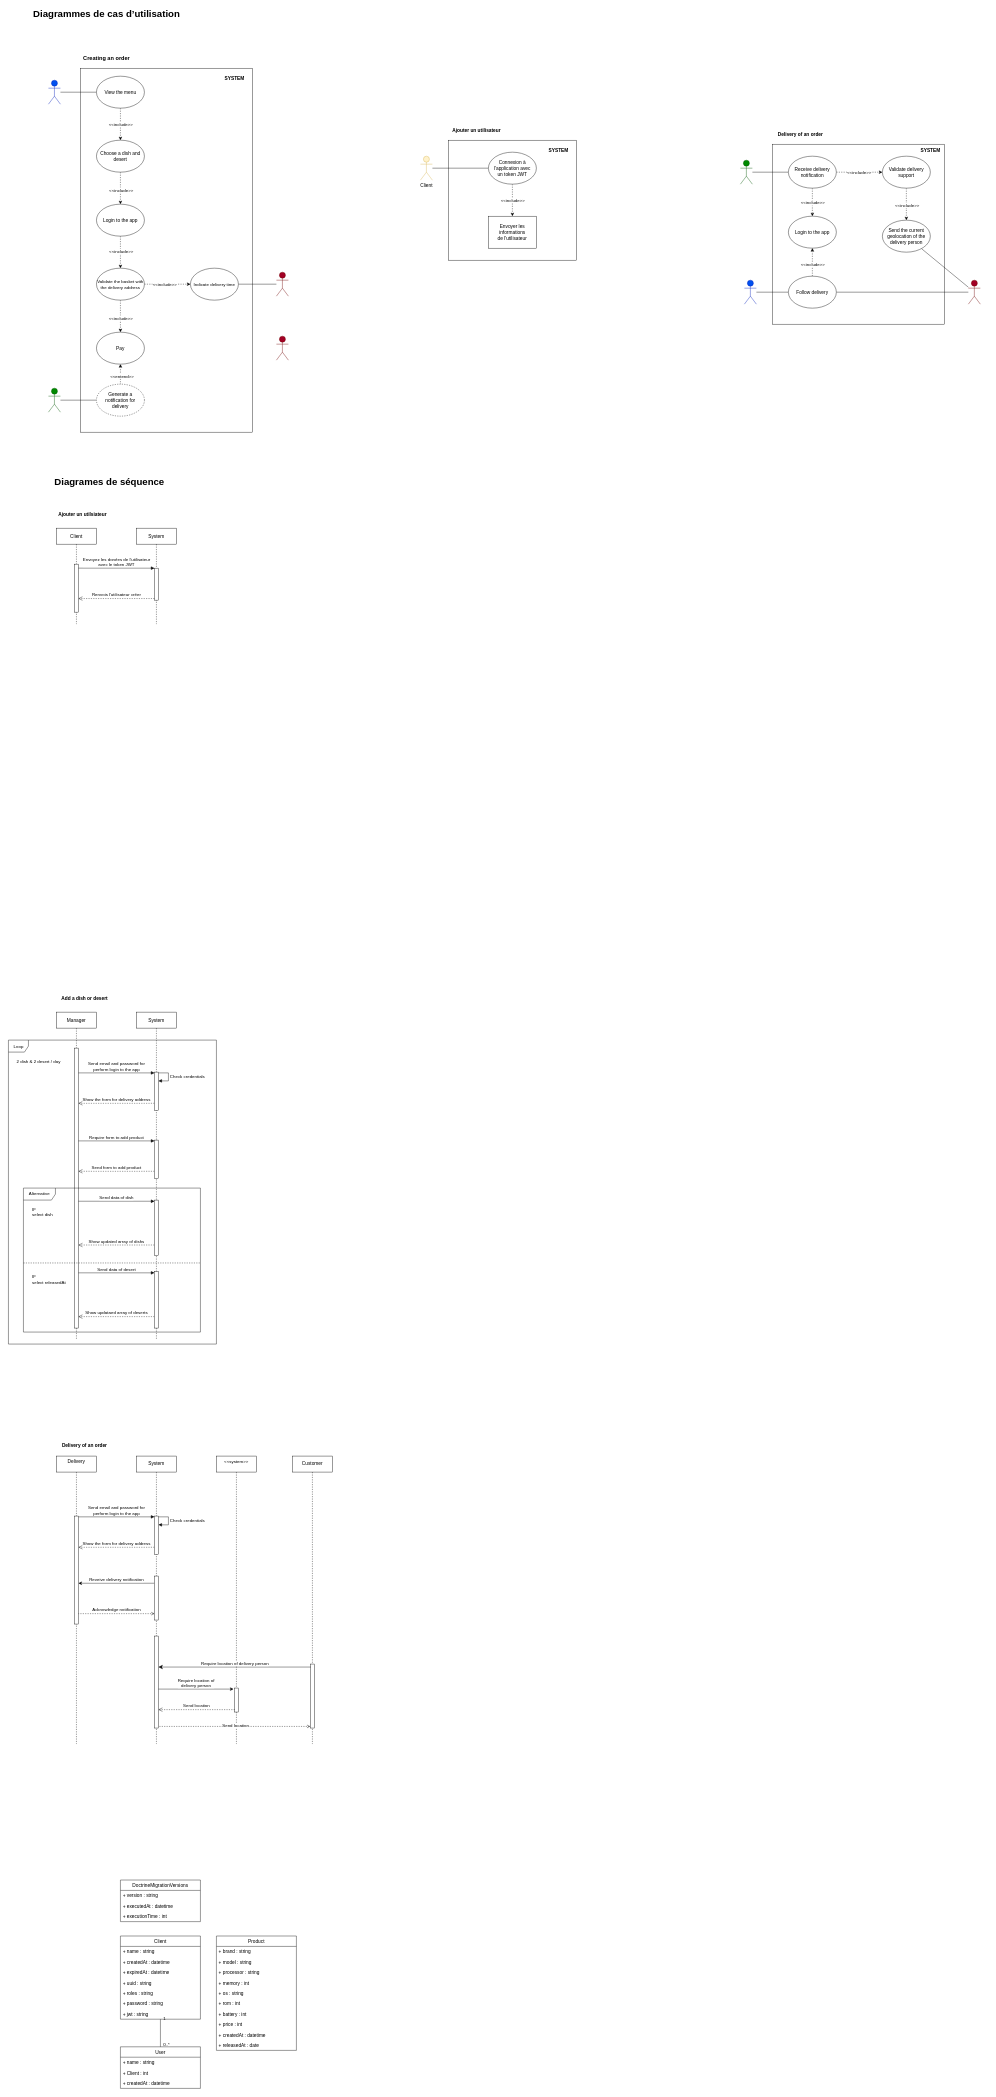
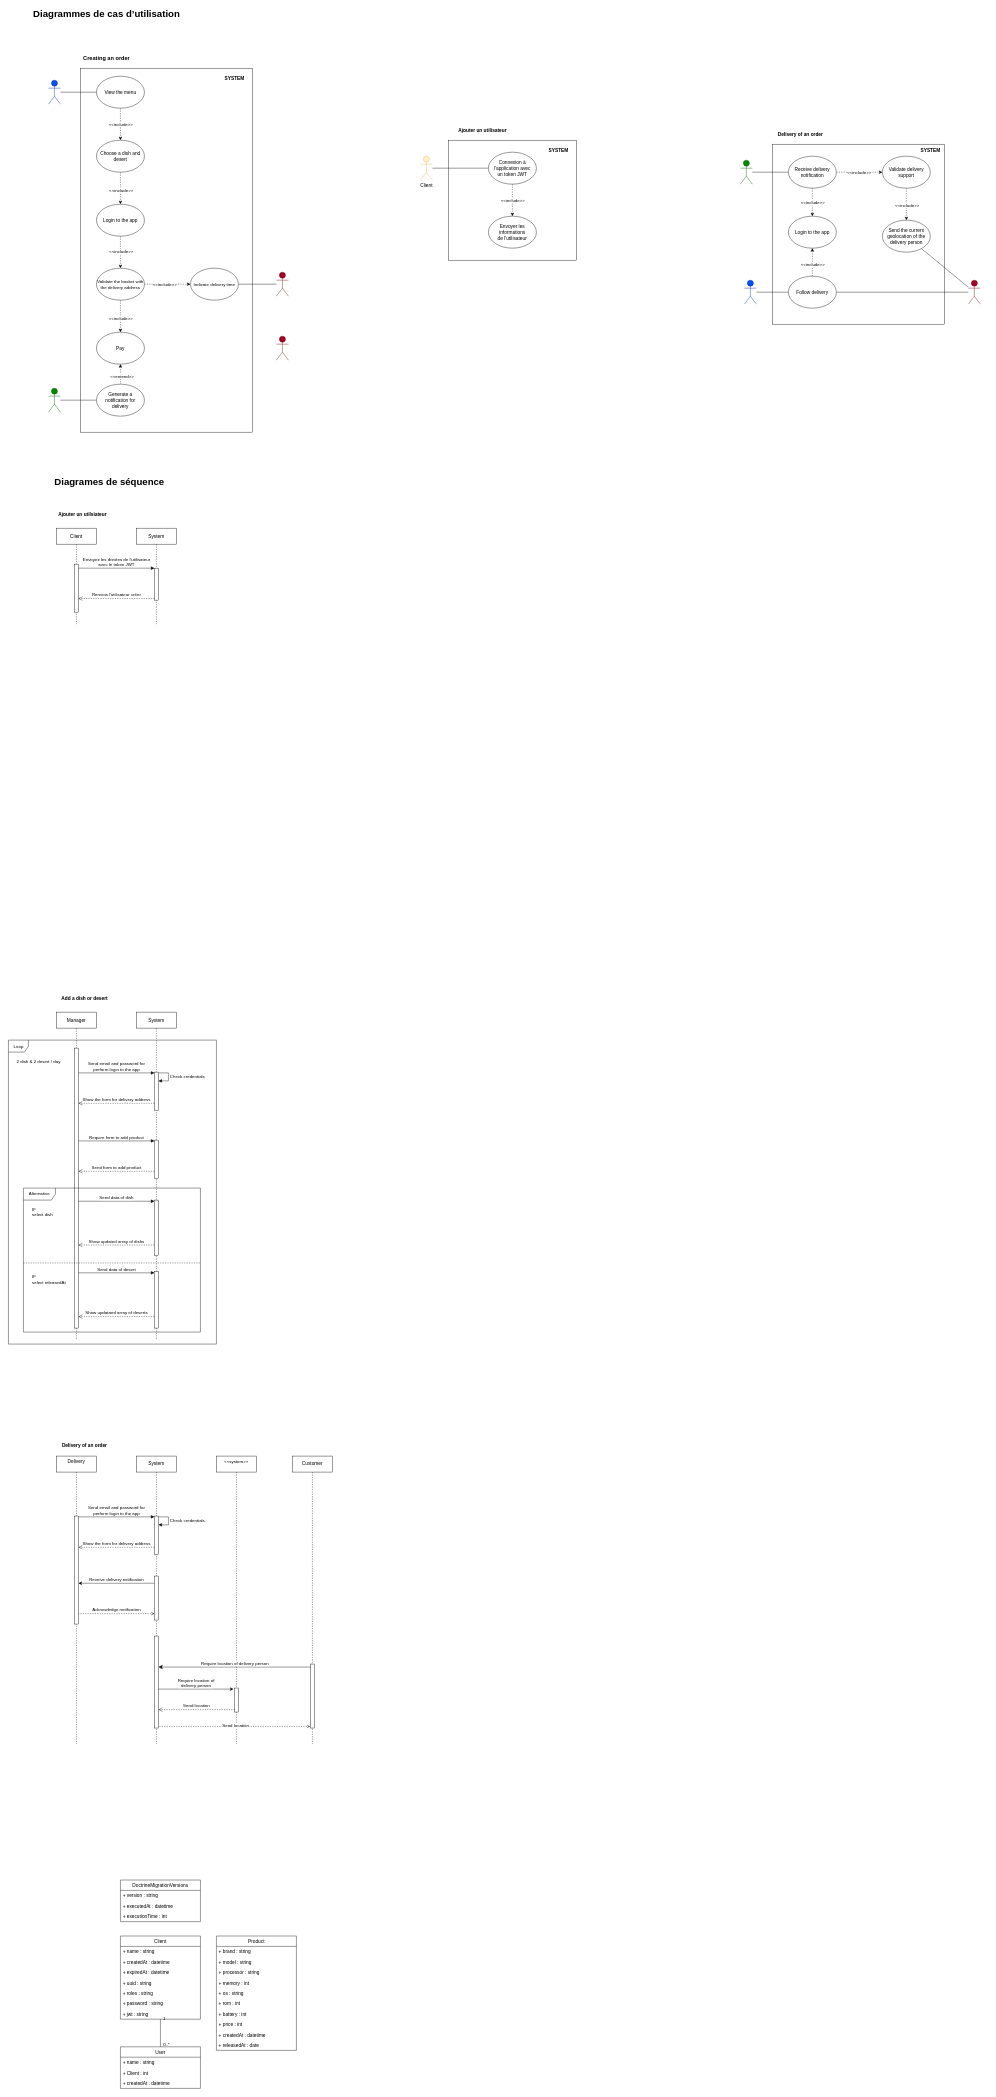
(476, 130) -> (482, 130)
(512, 232) -> (512, 232)
(120, 400) -> (120, 400)
